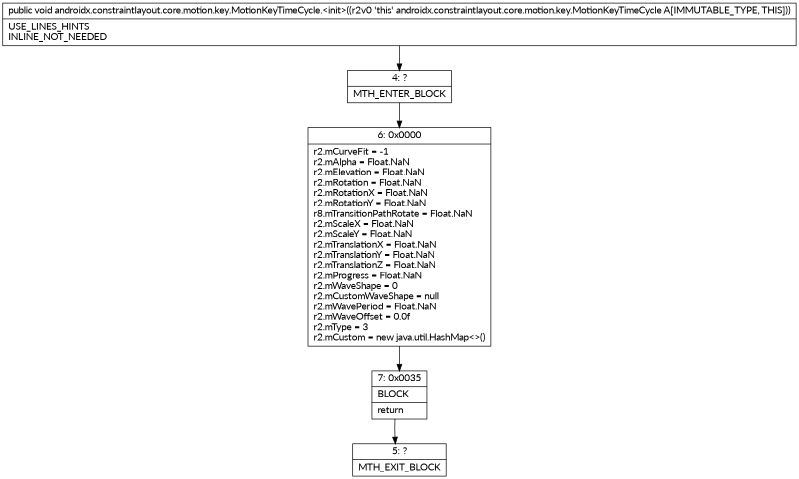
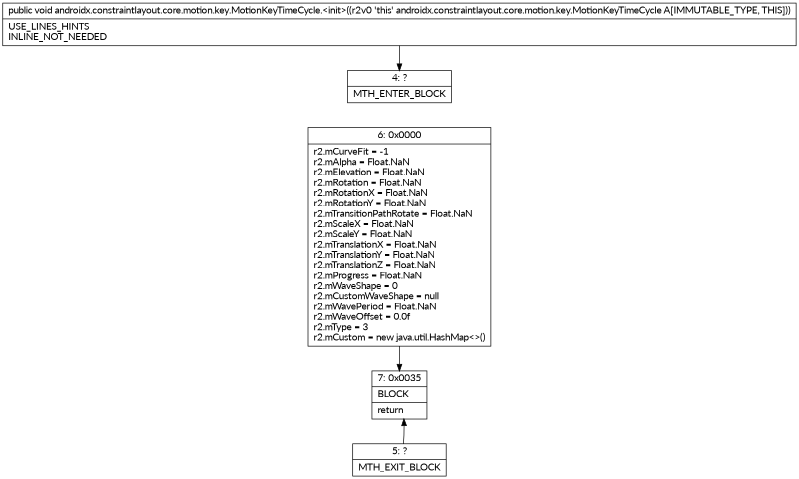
(399, 112) -> none
(393, 214) -> (393, 214)
(395, 428) -> (404, 435)
